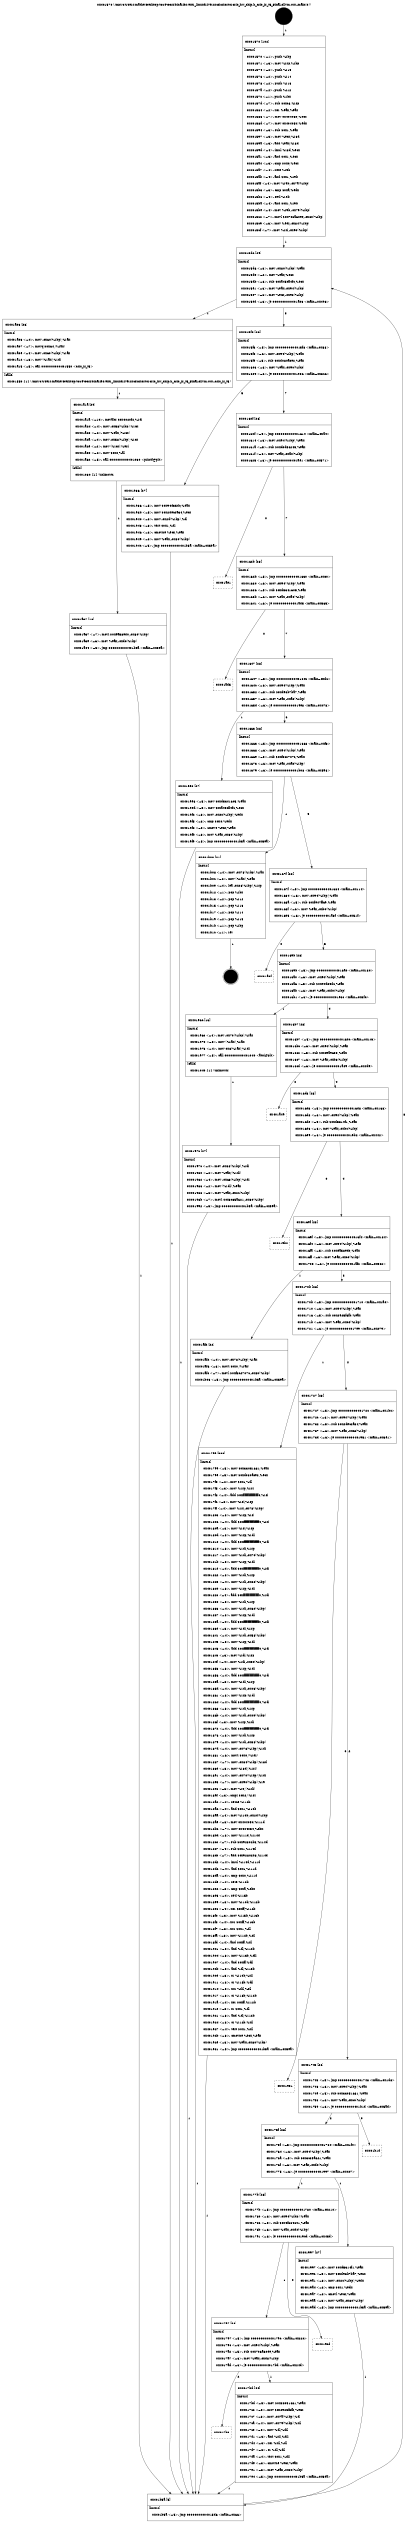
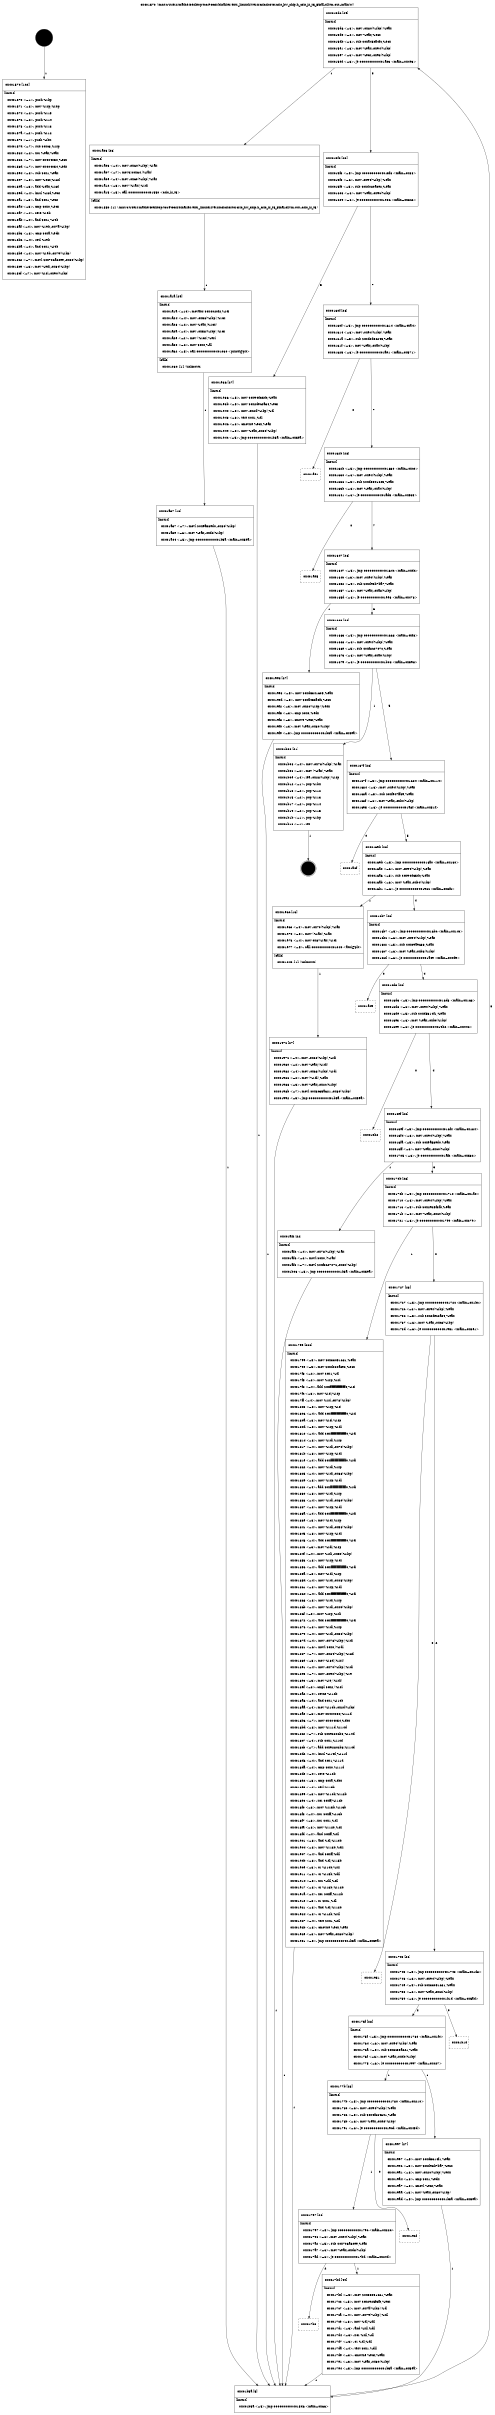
(284, 241) -> none
